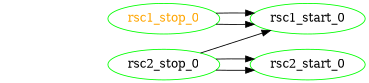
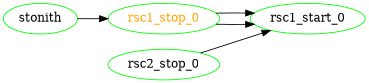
none -> (40, 19)
(308, 65) -> none
